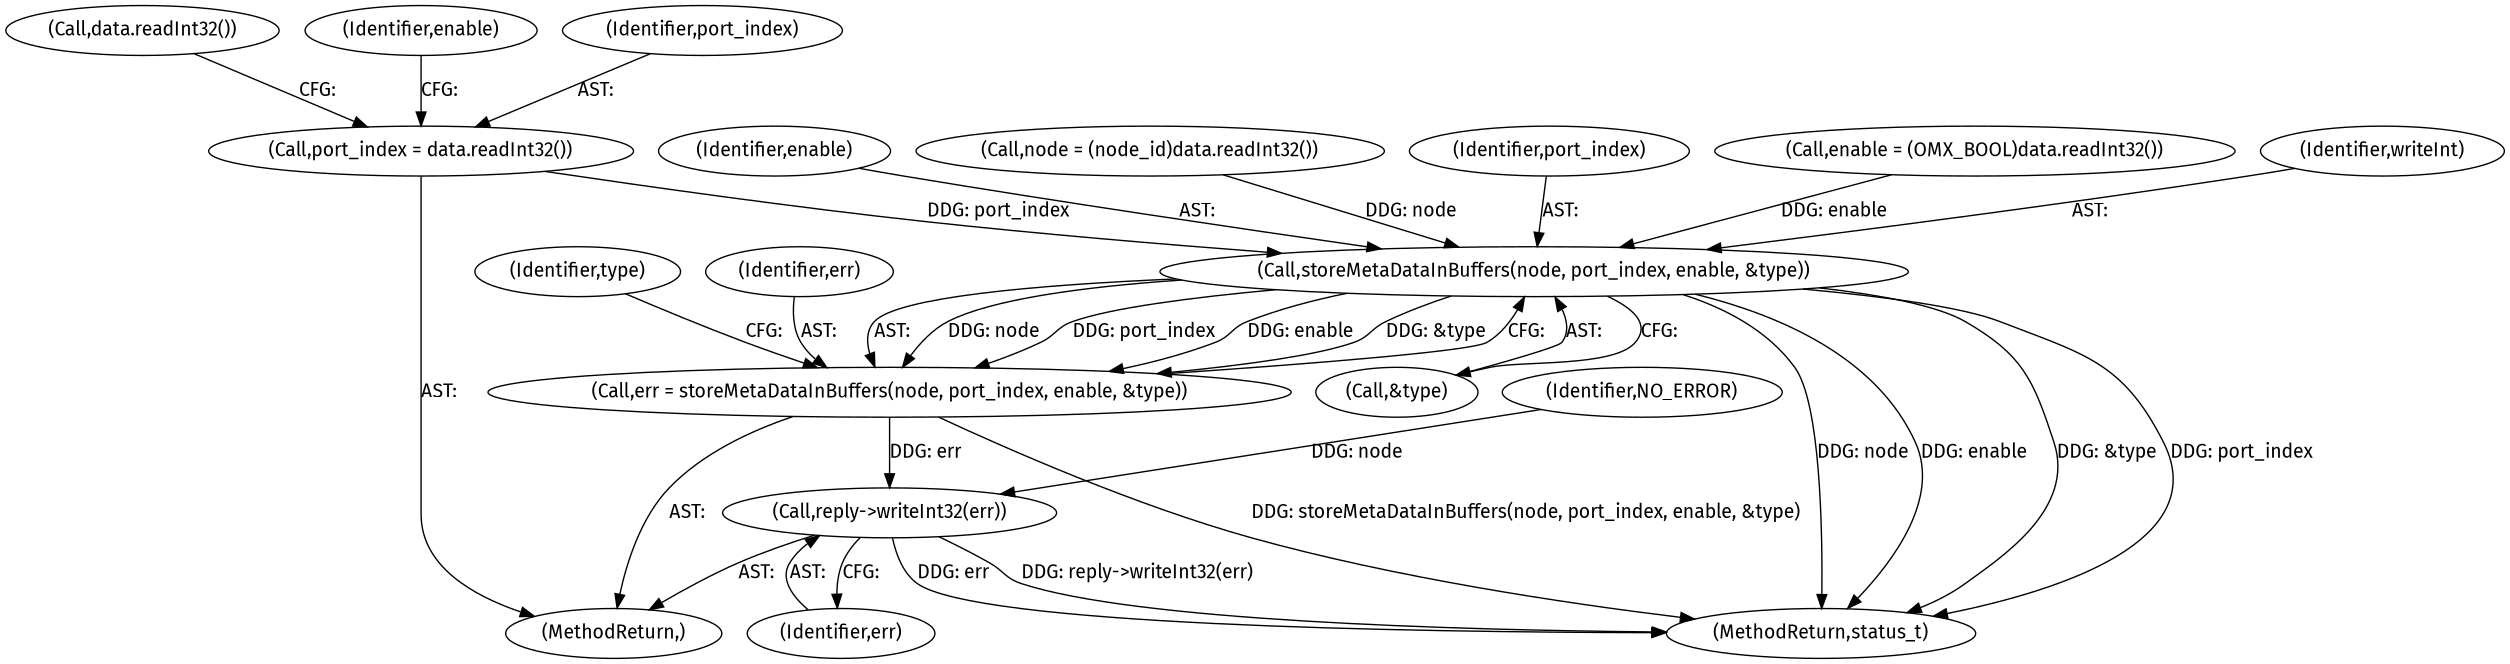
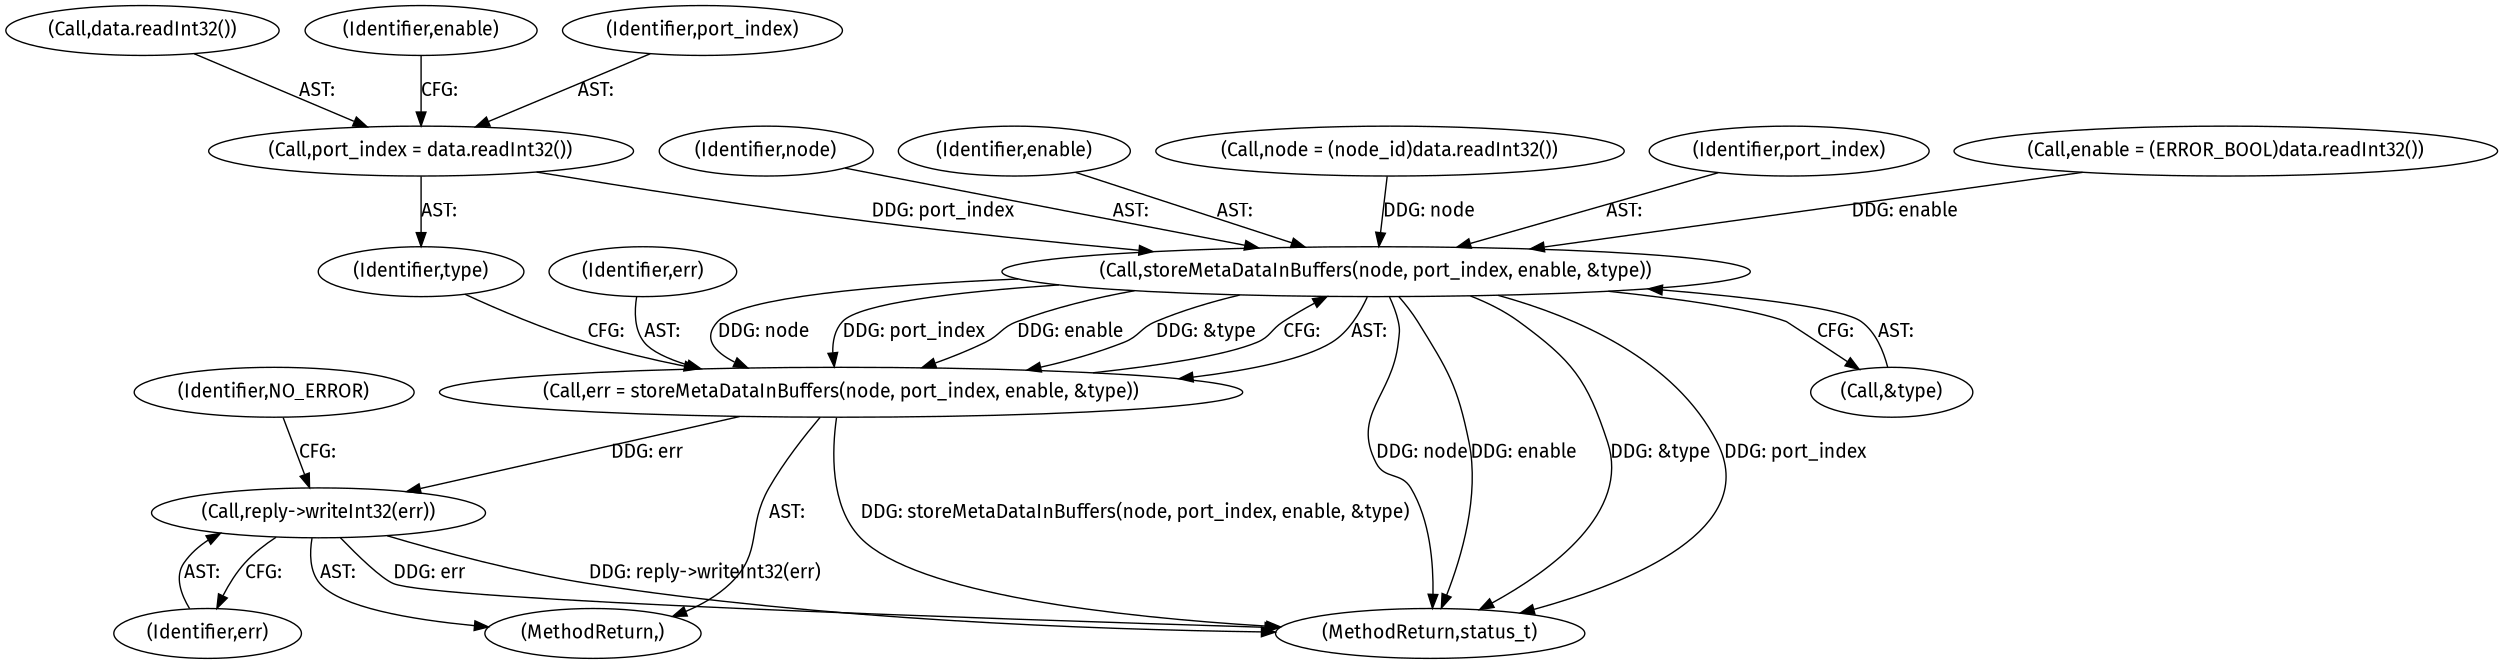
(321, 91) -> (320, 91)
(1975, 151) -> (2226, 151)
(2382, 151) -> (766, 151)
(421, 420) -> (421, 204)
(1357, 453) -> (321, 453)
